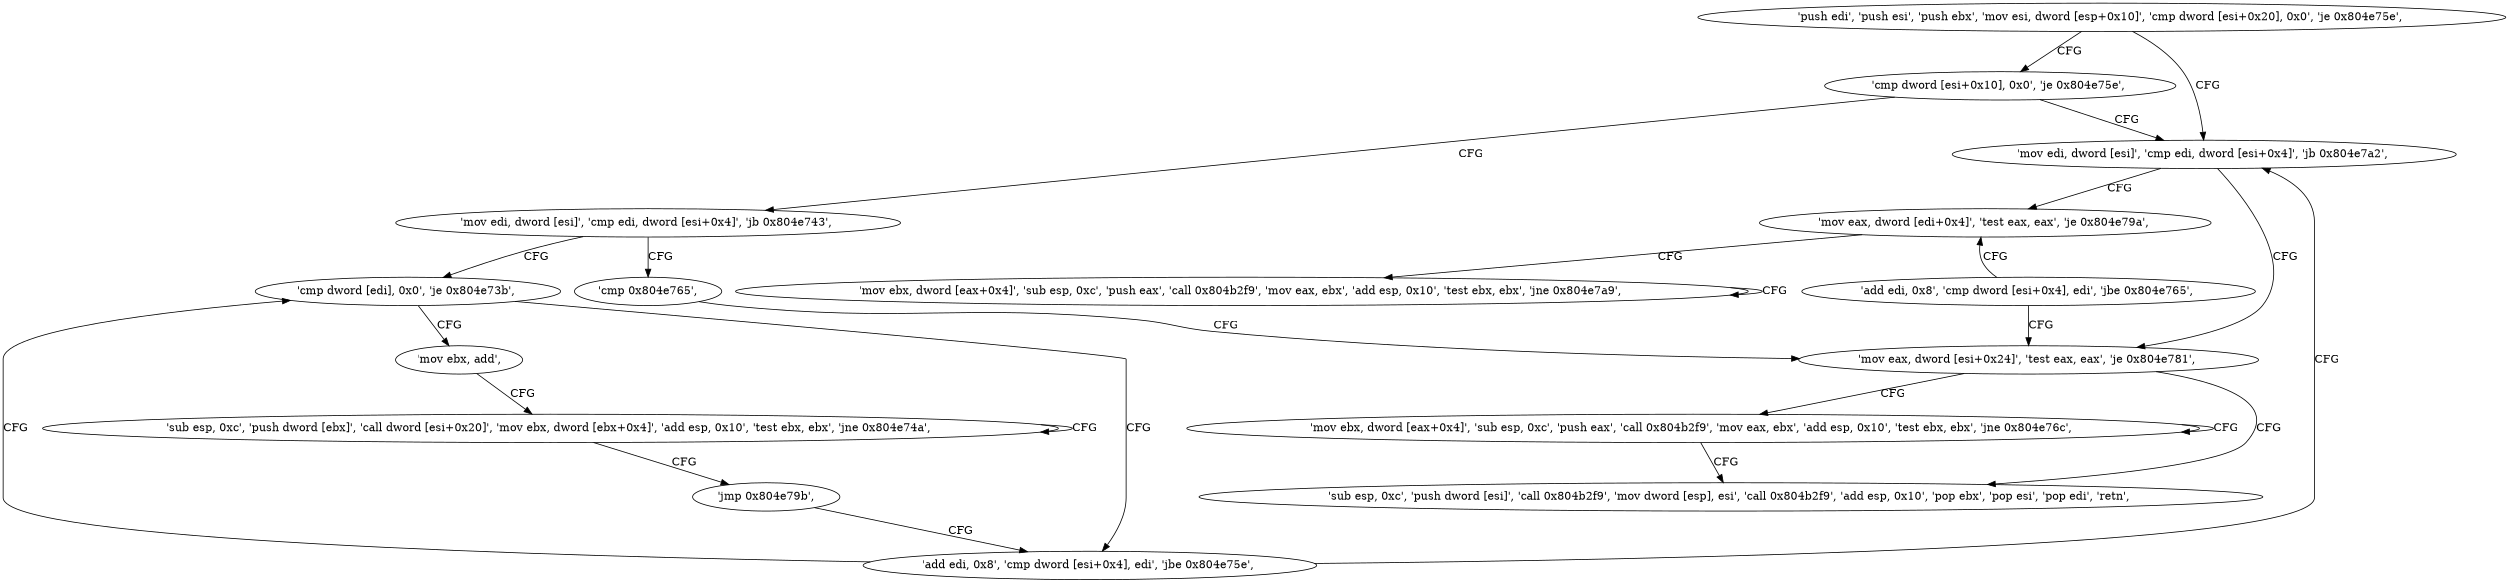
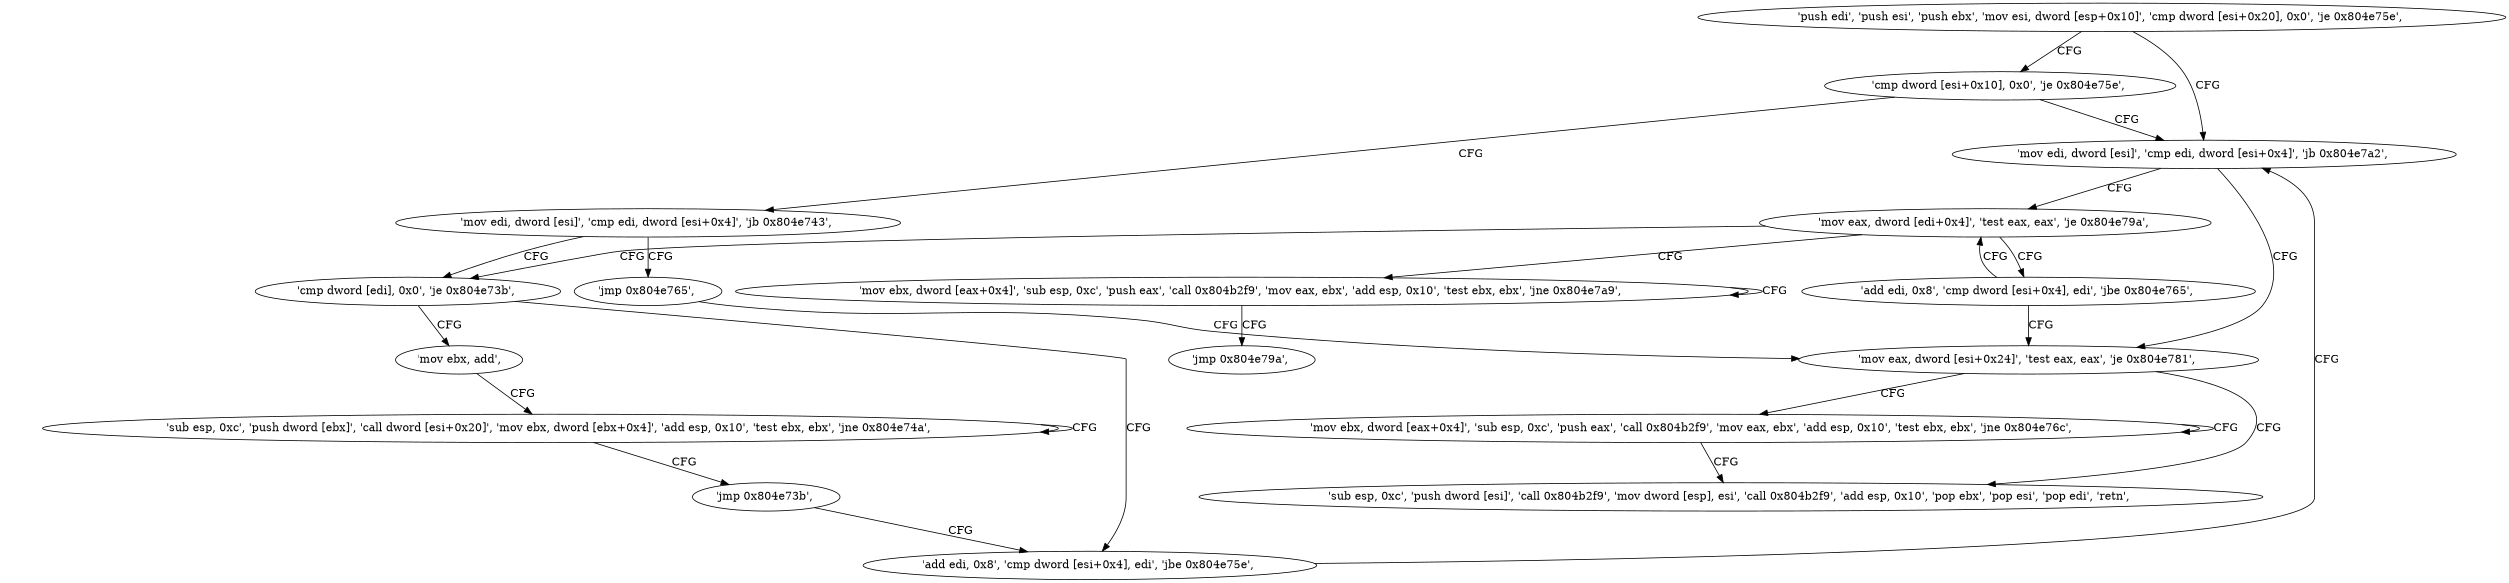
none -> (2012, 252)
(648, 291) -> (648, 291)
none -> (1242, 360)
(766, 497) -> (766, 497)
(220, 537) -> (1121, 236)
